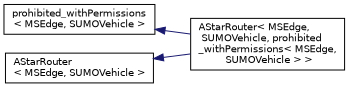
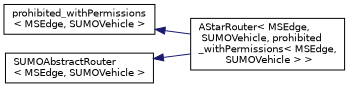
(79, 68) -> (79, 68)
